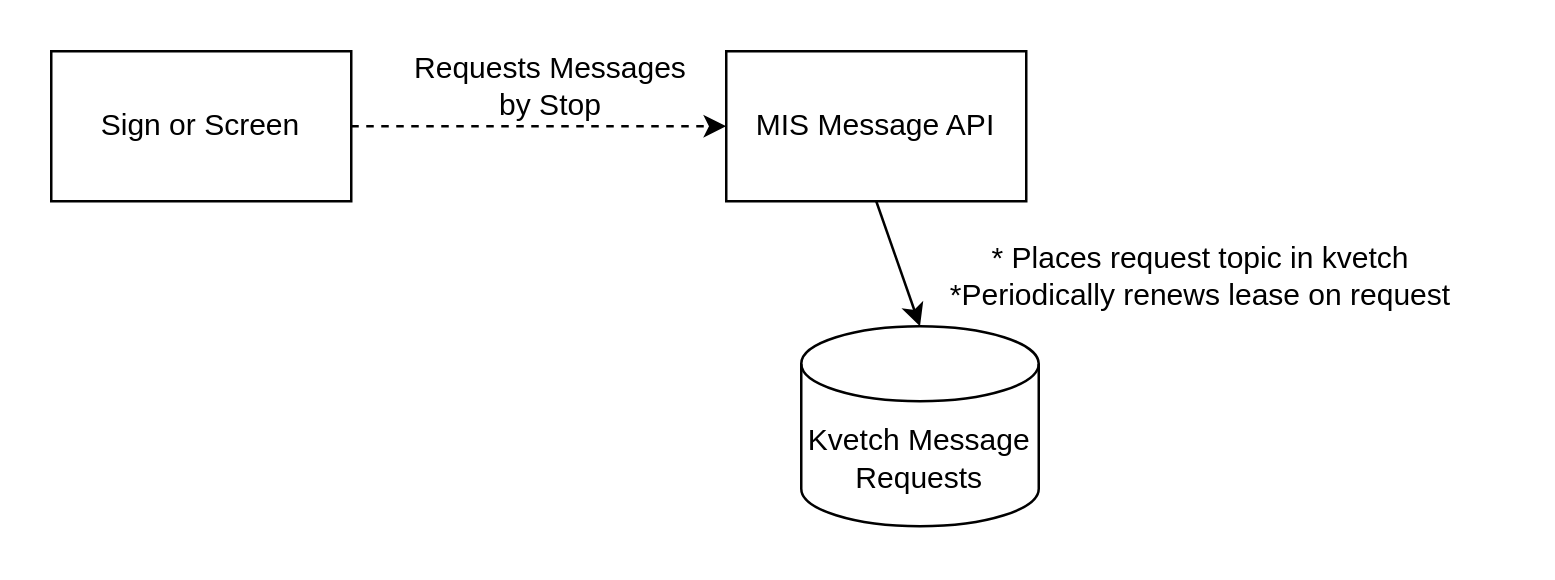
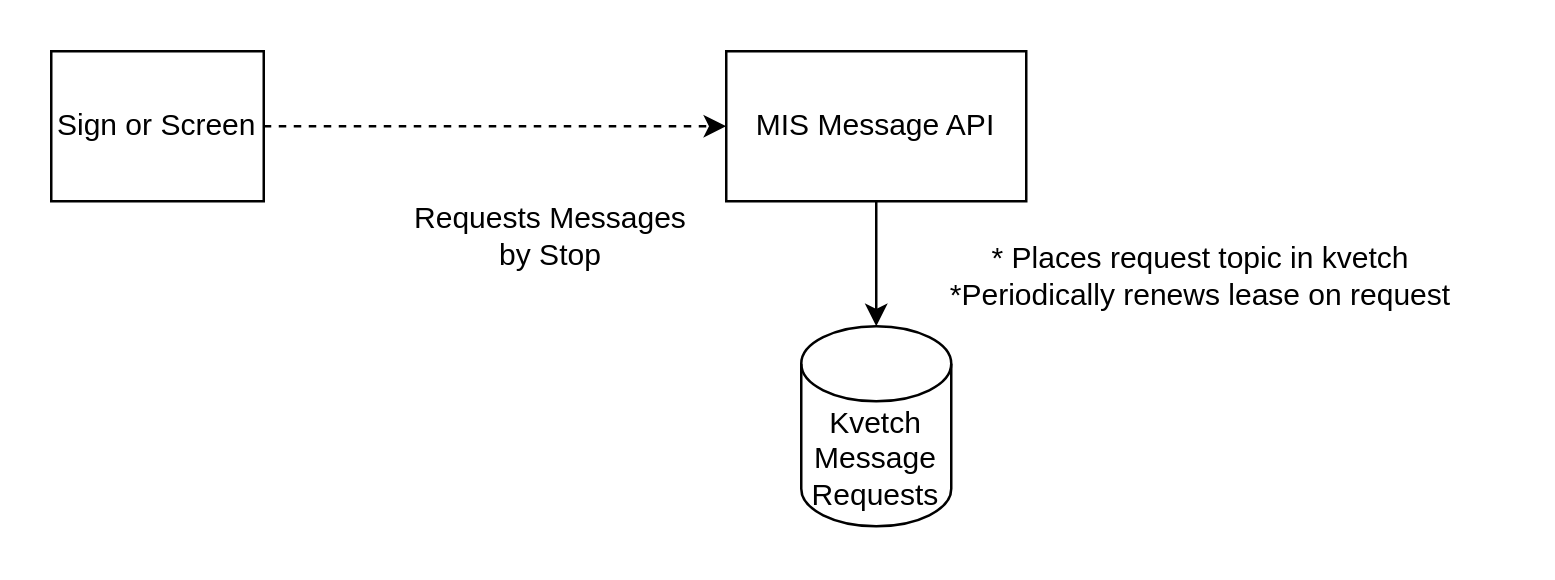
(551, 86) -> (551, 236)
(201, 126) -> (158, 126)
(920, 426) -> (876, 426)
